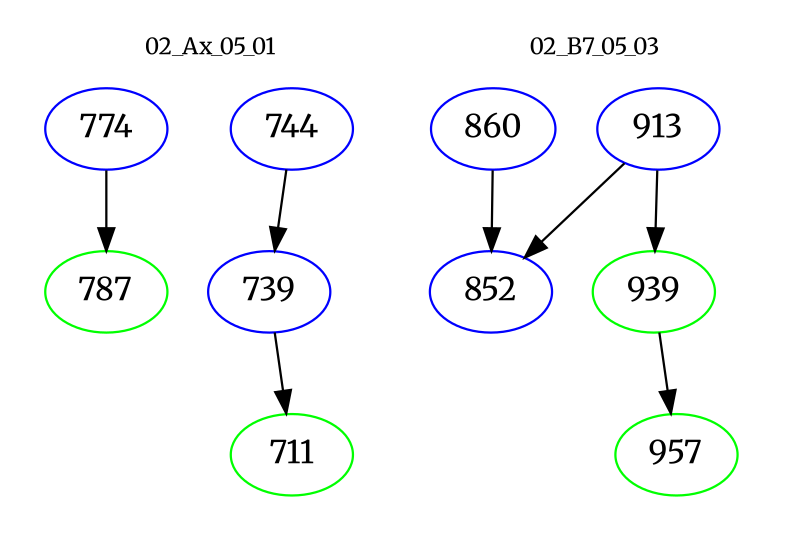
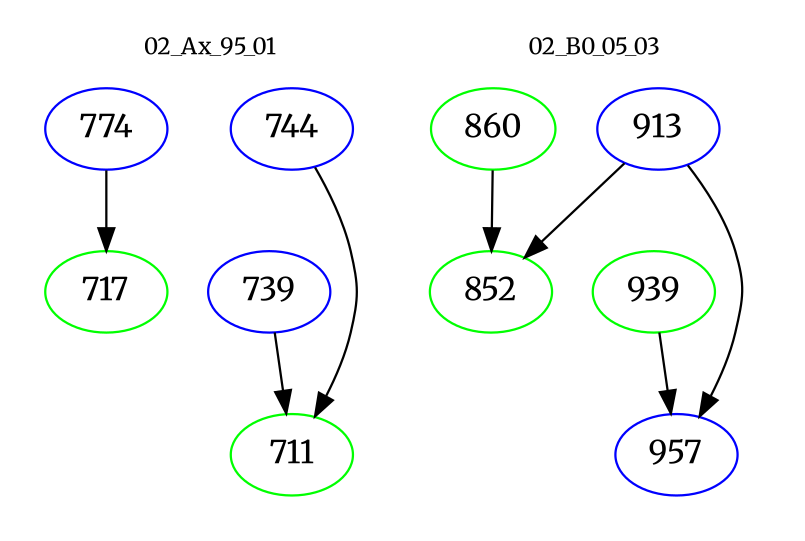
(210, 49) -> (210, 49)
(595, 49) -> (595, 49)
(493, 129) -> (493, 129)
(282, 199) -> (356, 280)
(656, 199) -> (741, 277)
(106, 292) -> (106, 292)
(491, 292) -> (491, 292)
(676, 455) -> (676, 455)
